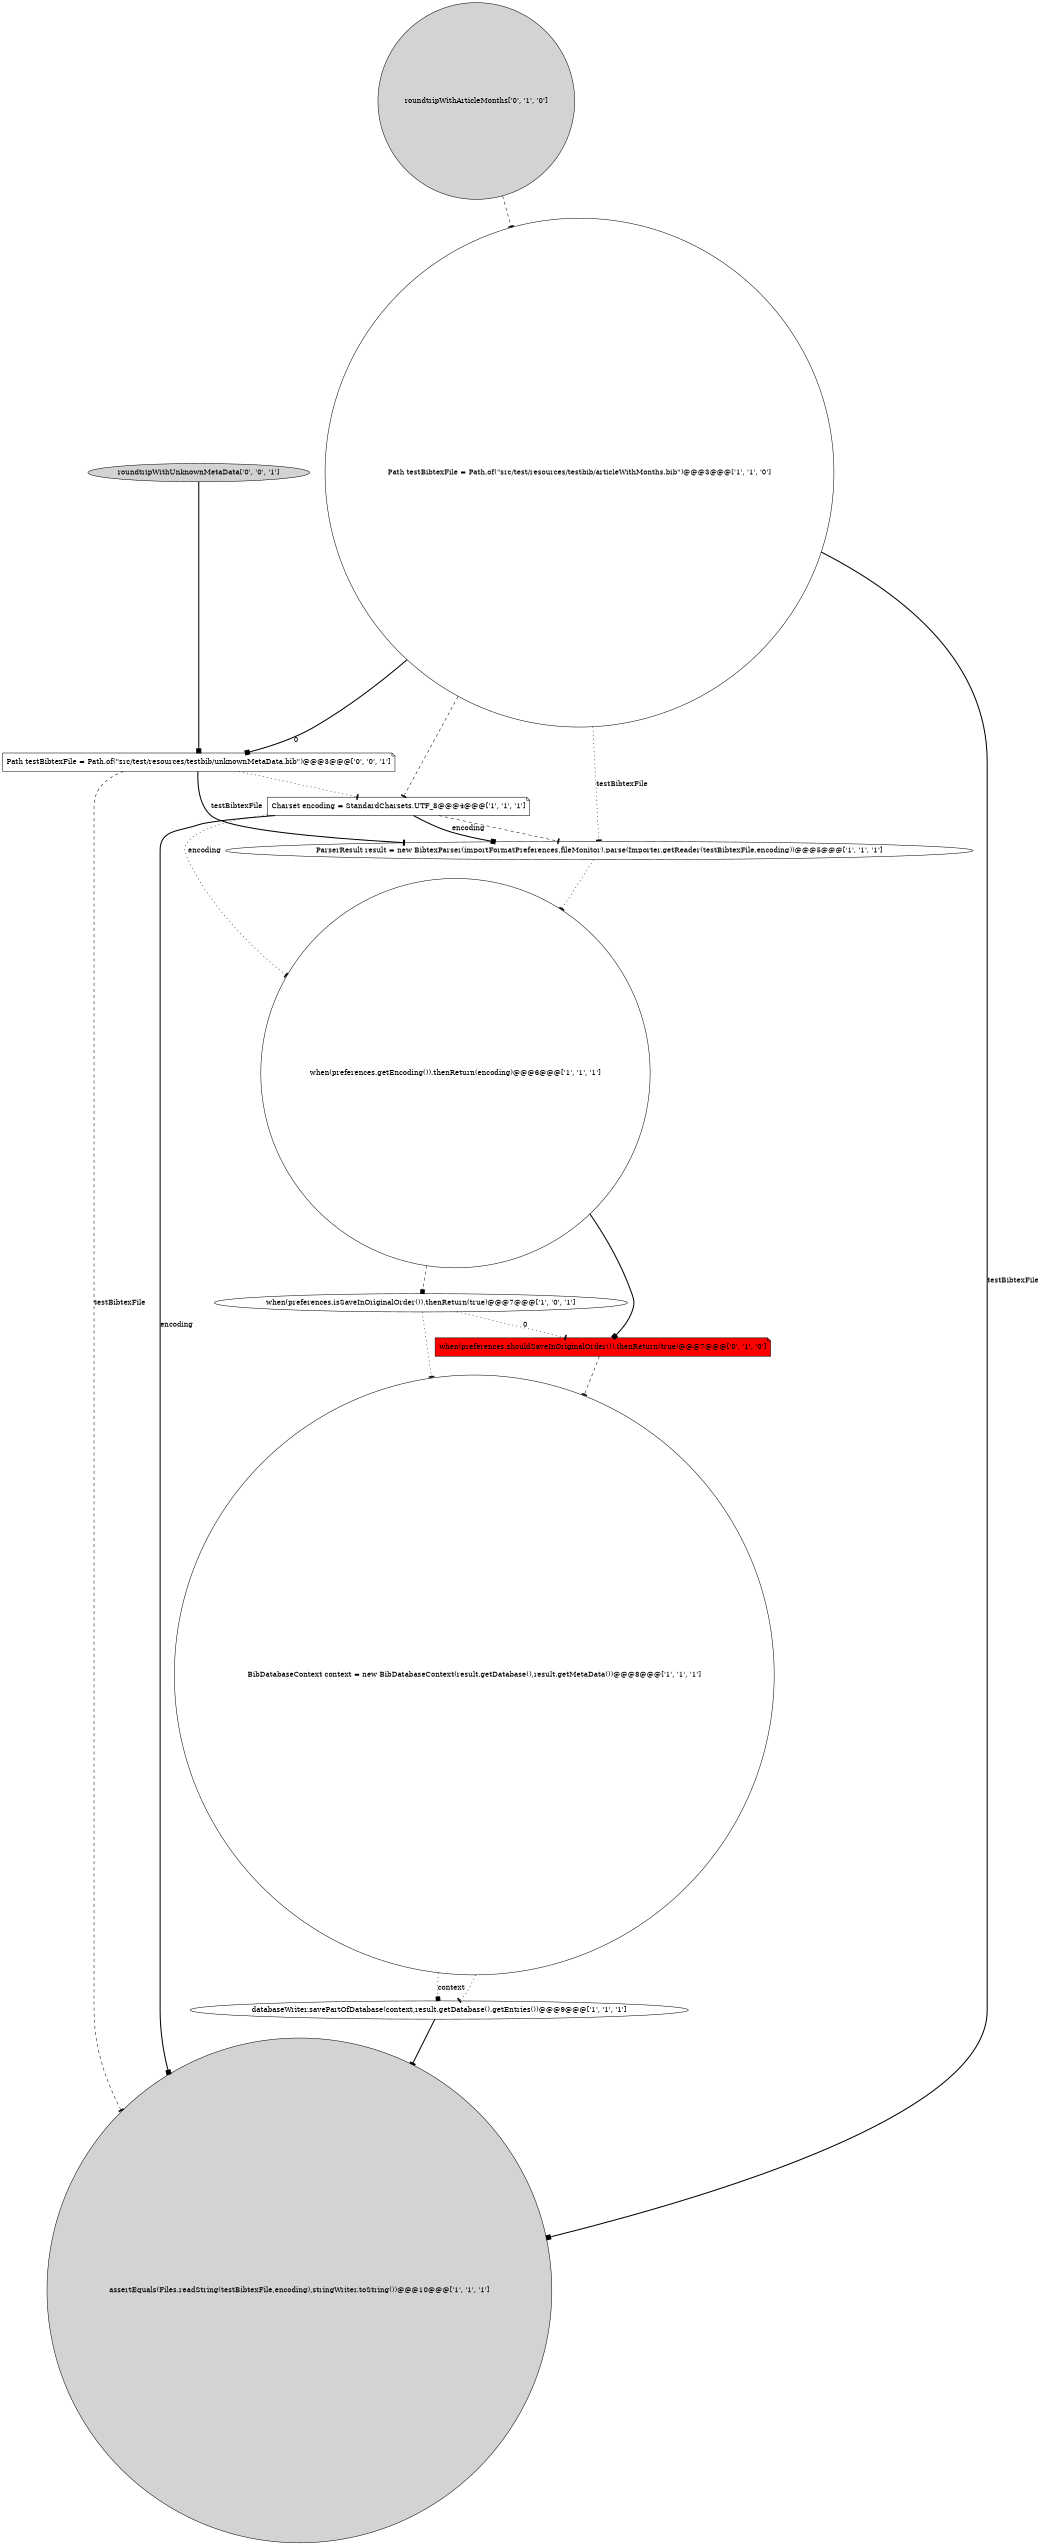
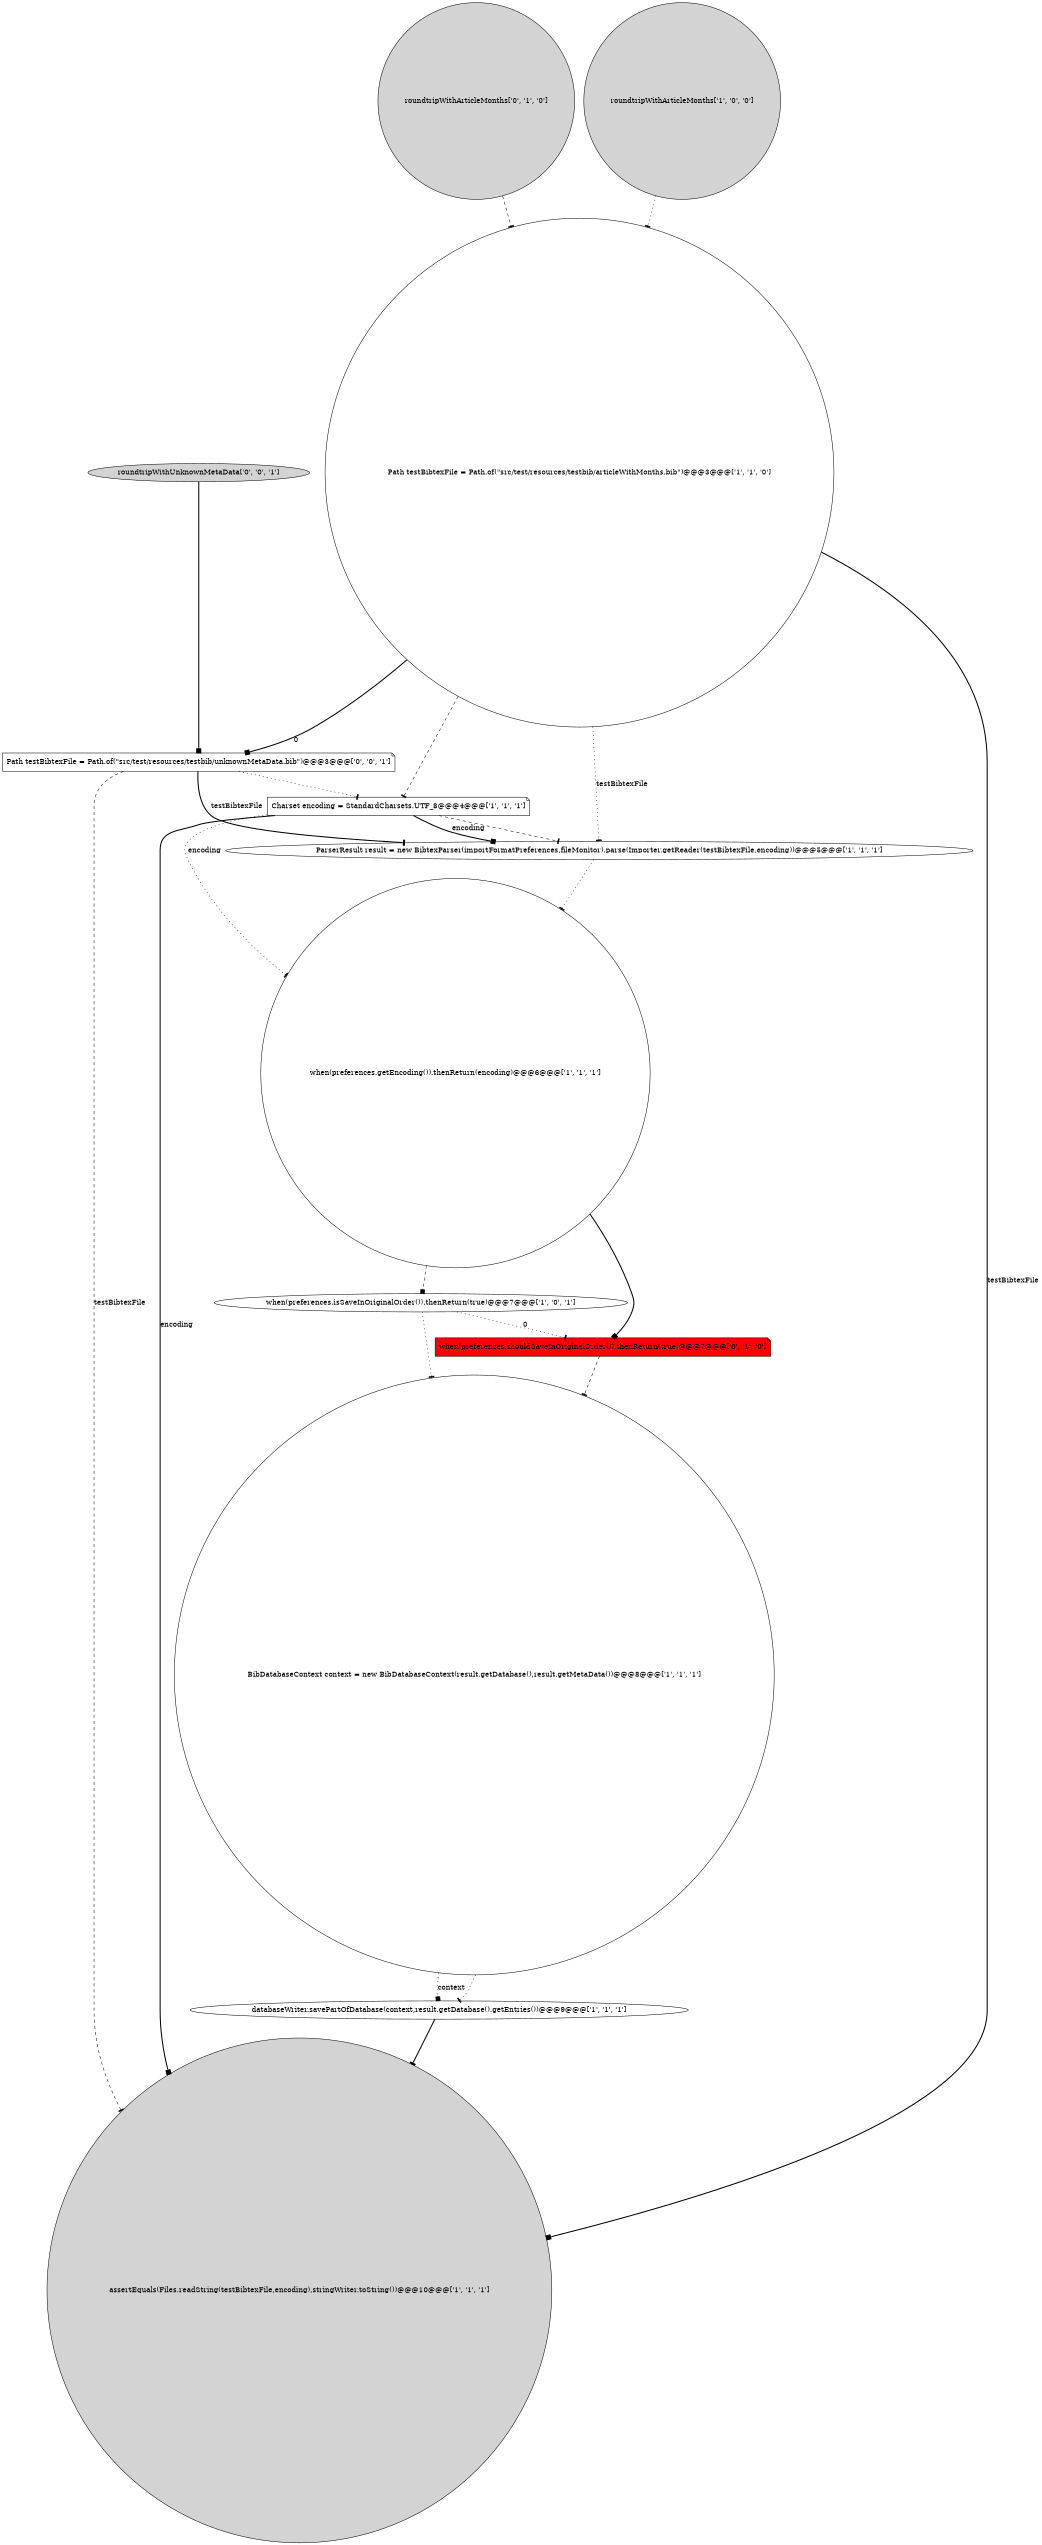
none -> (682, 101)
